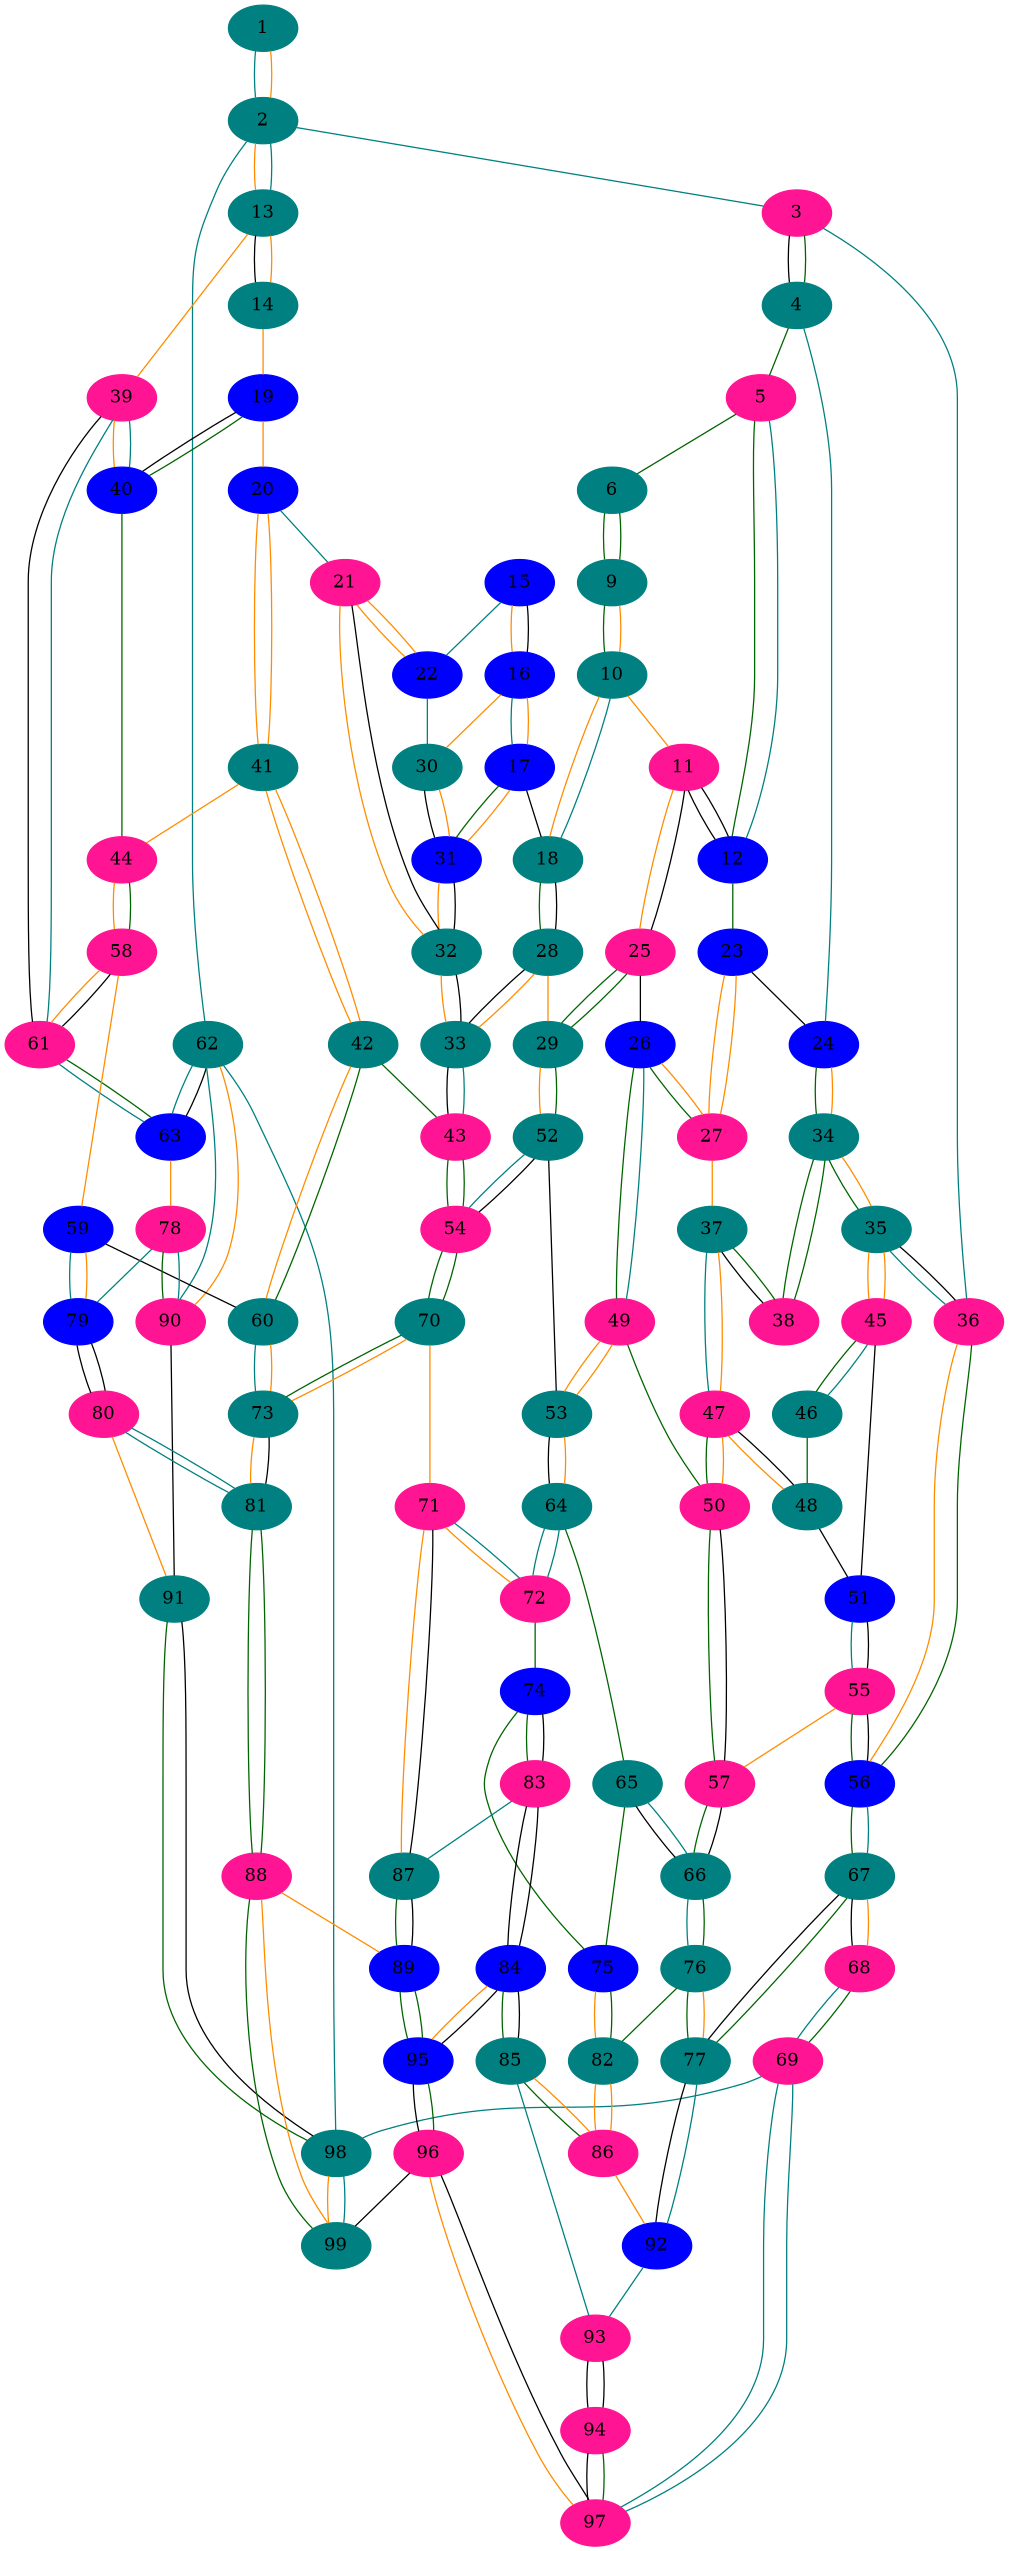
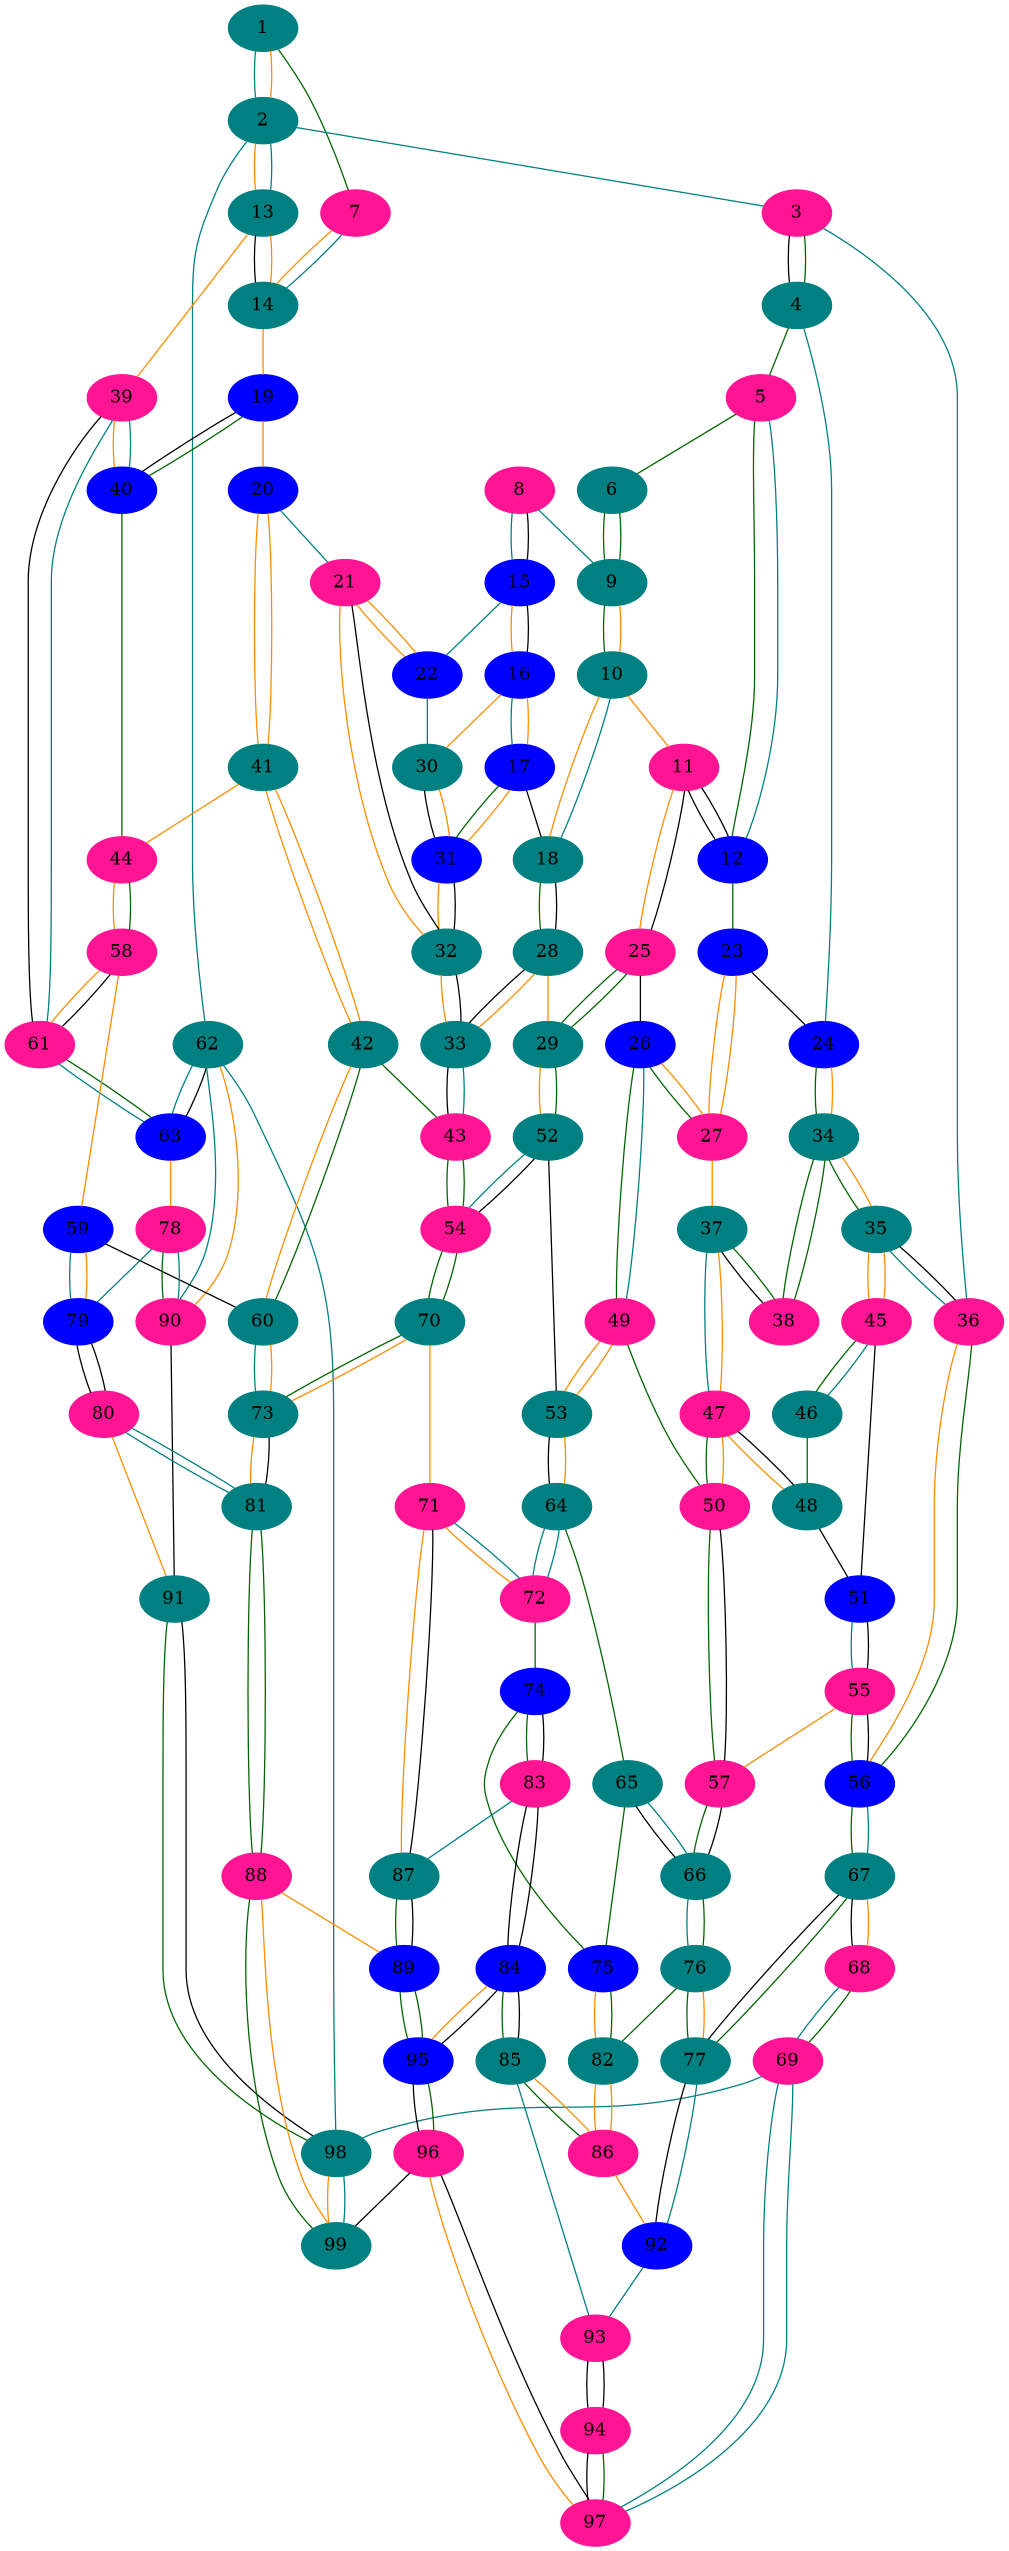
none -> (355, 213)
none -> (520, 490)
